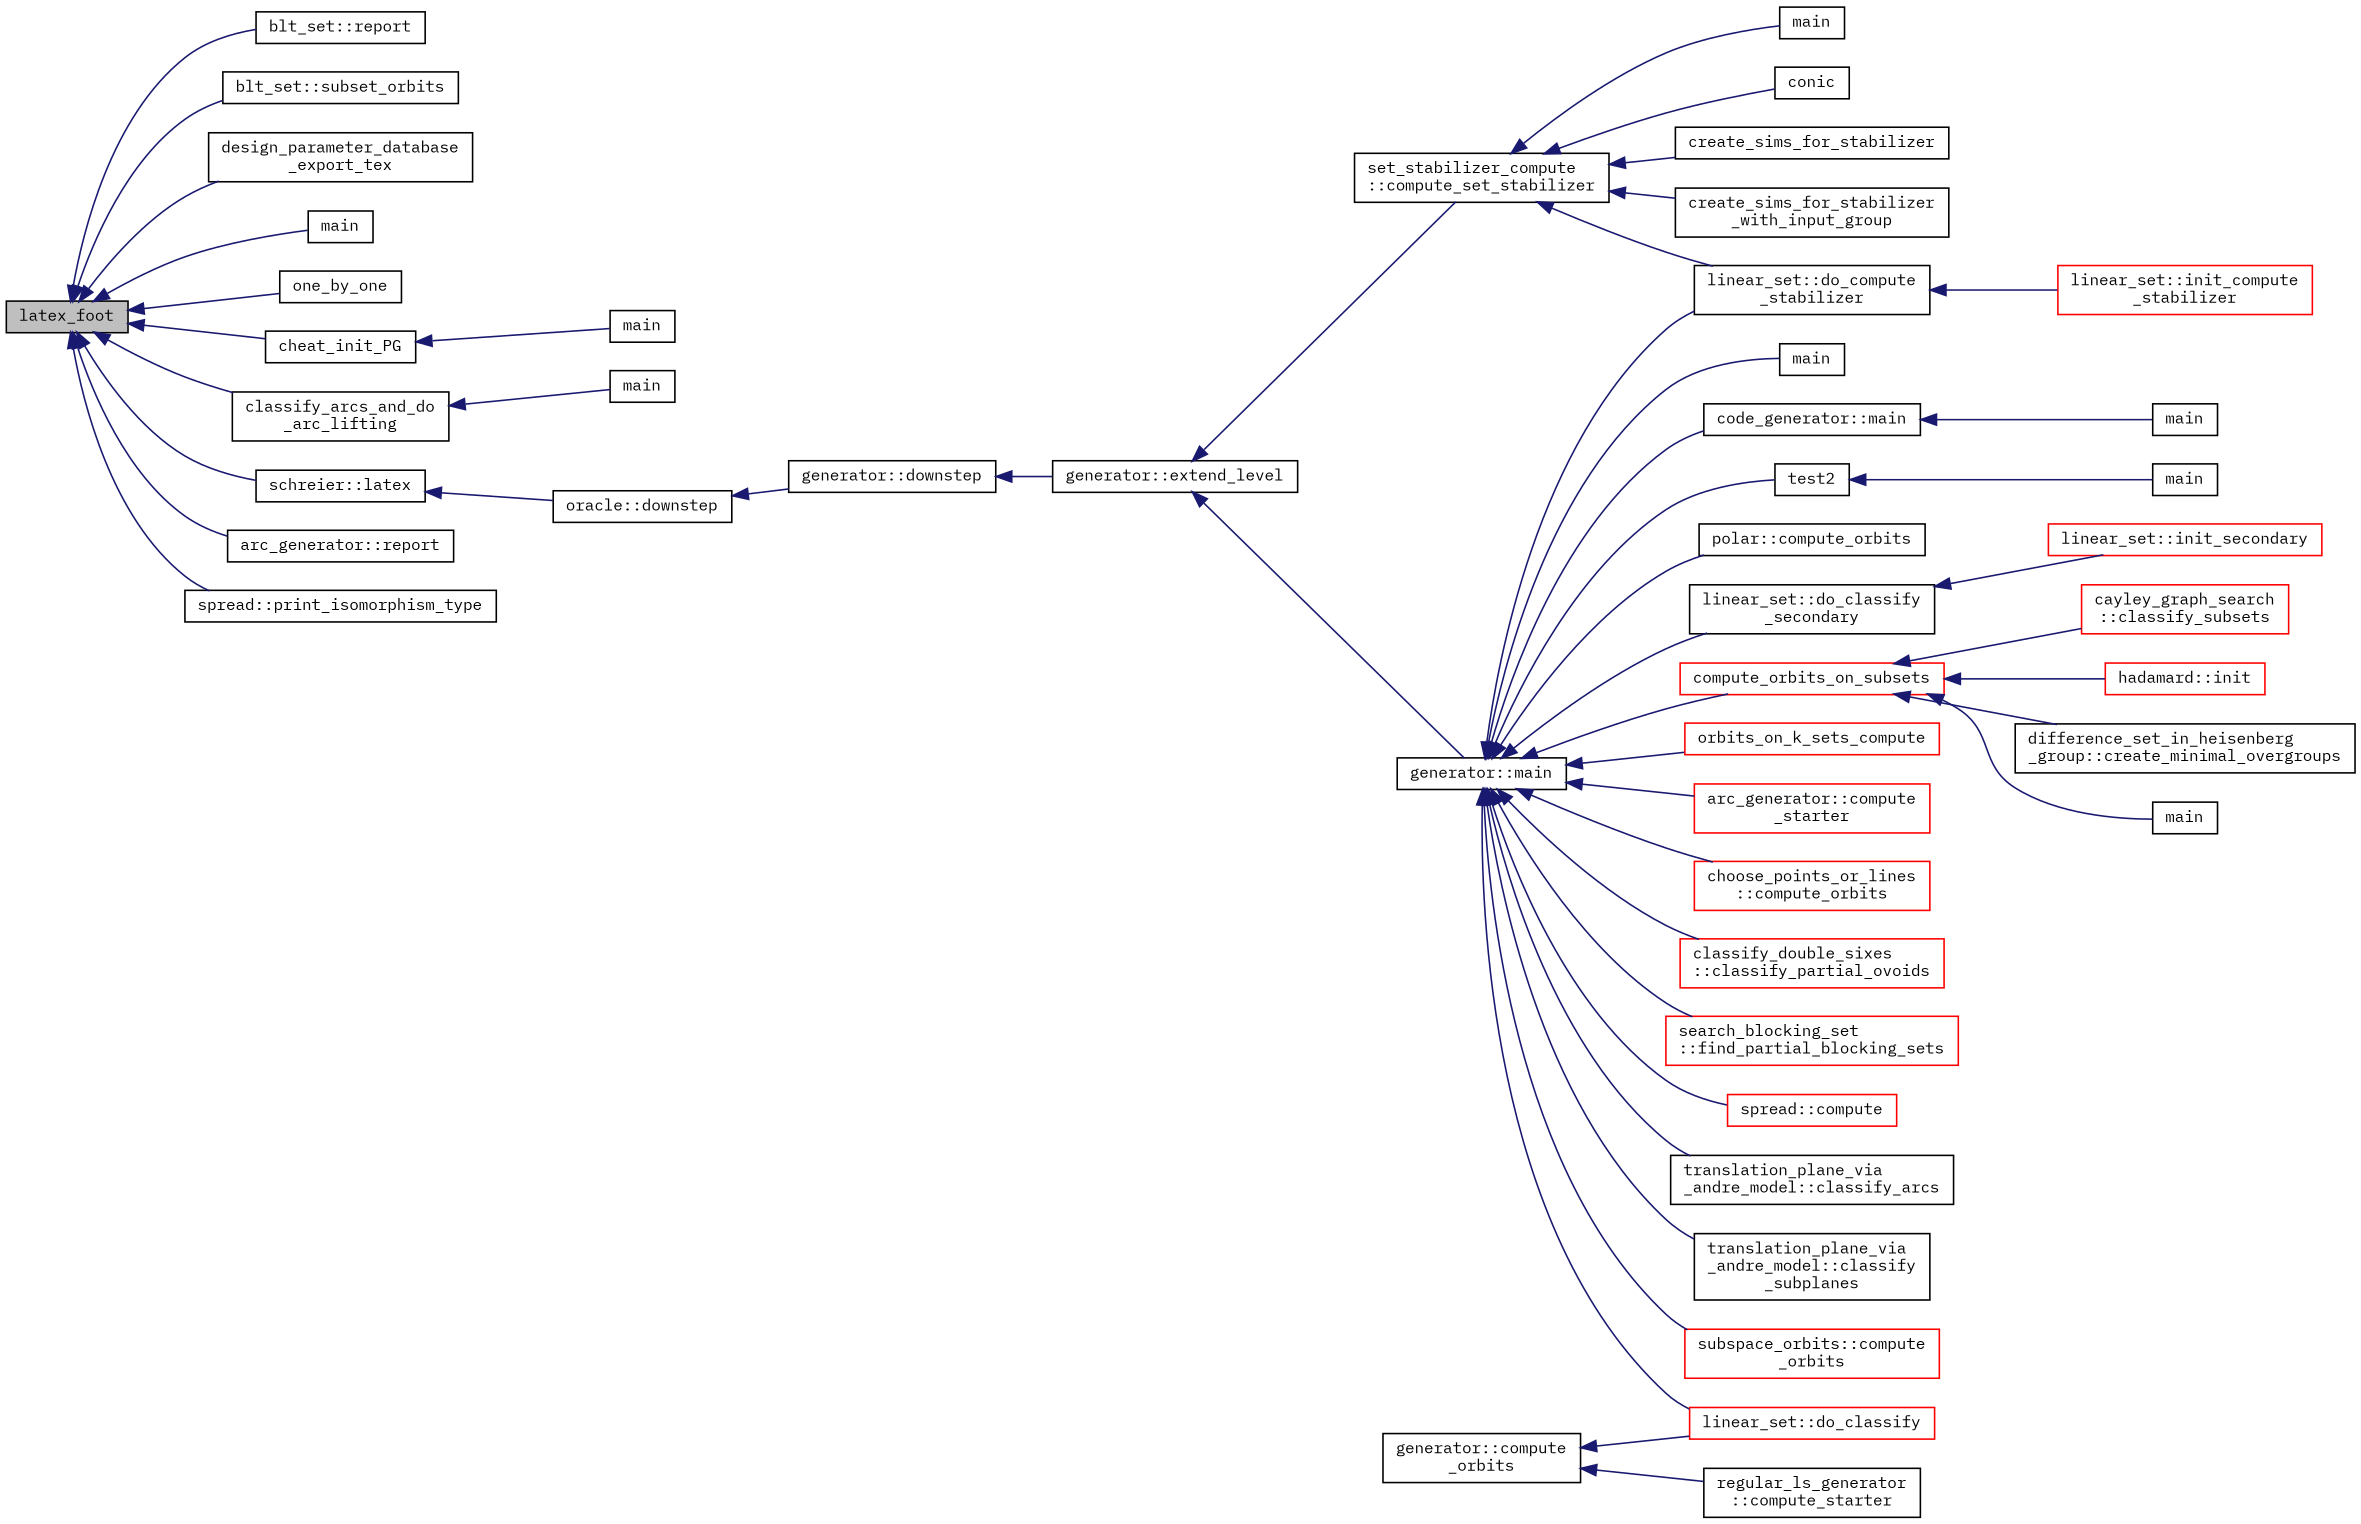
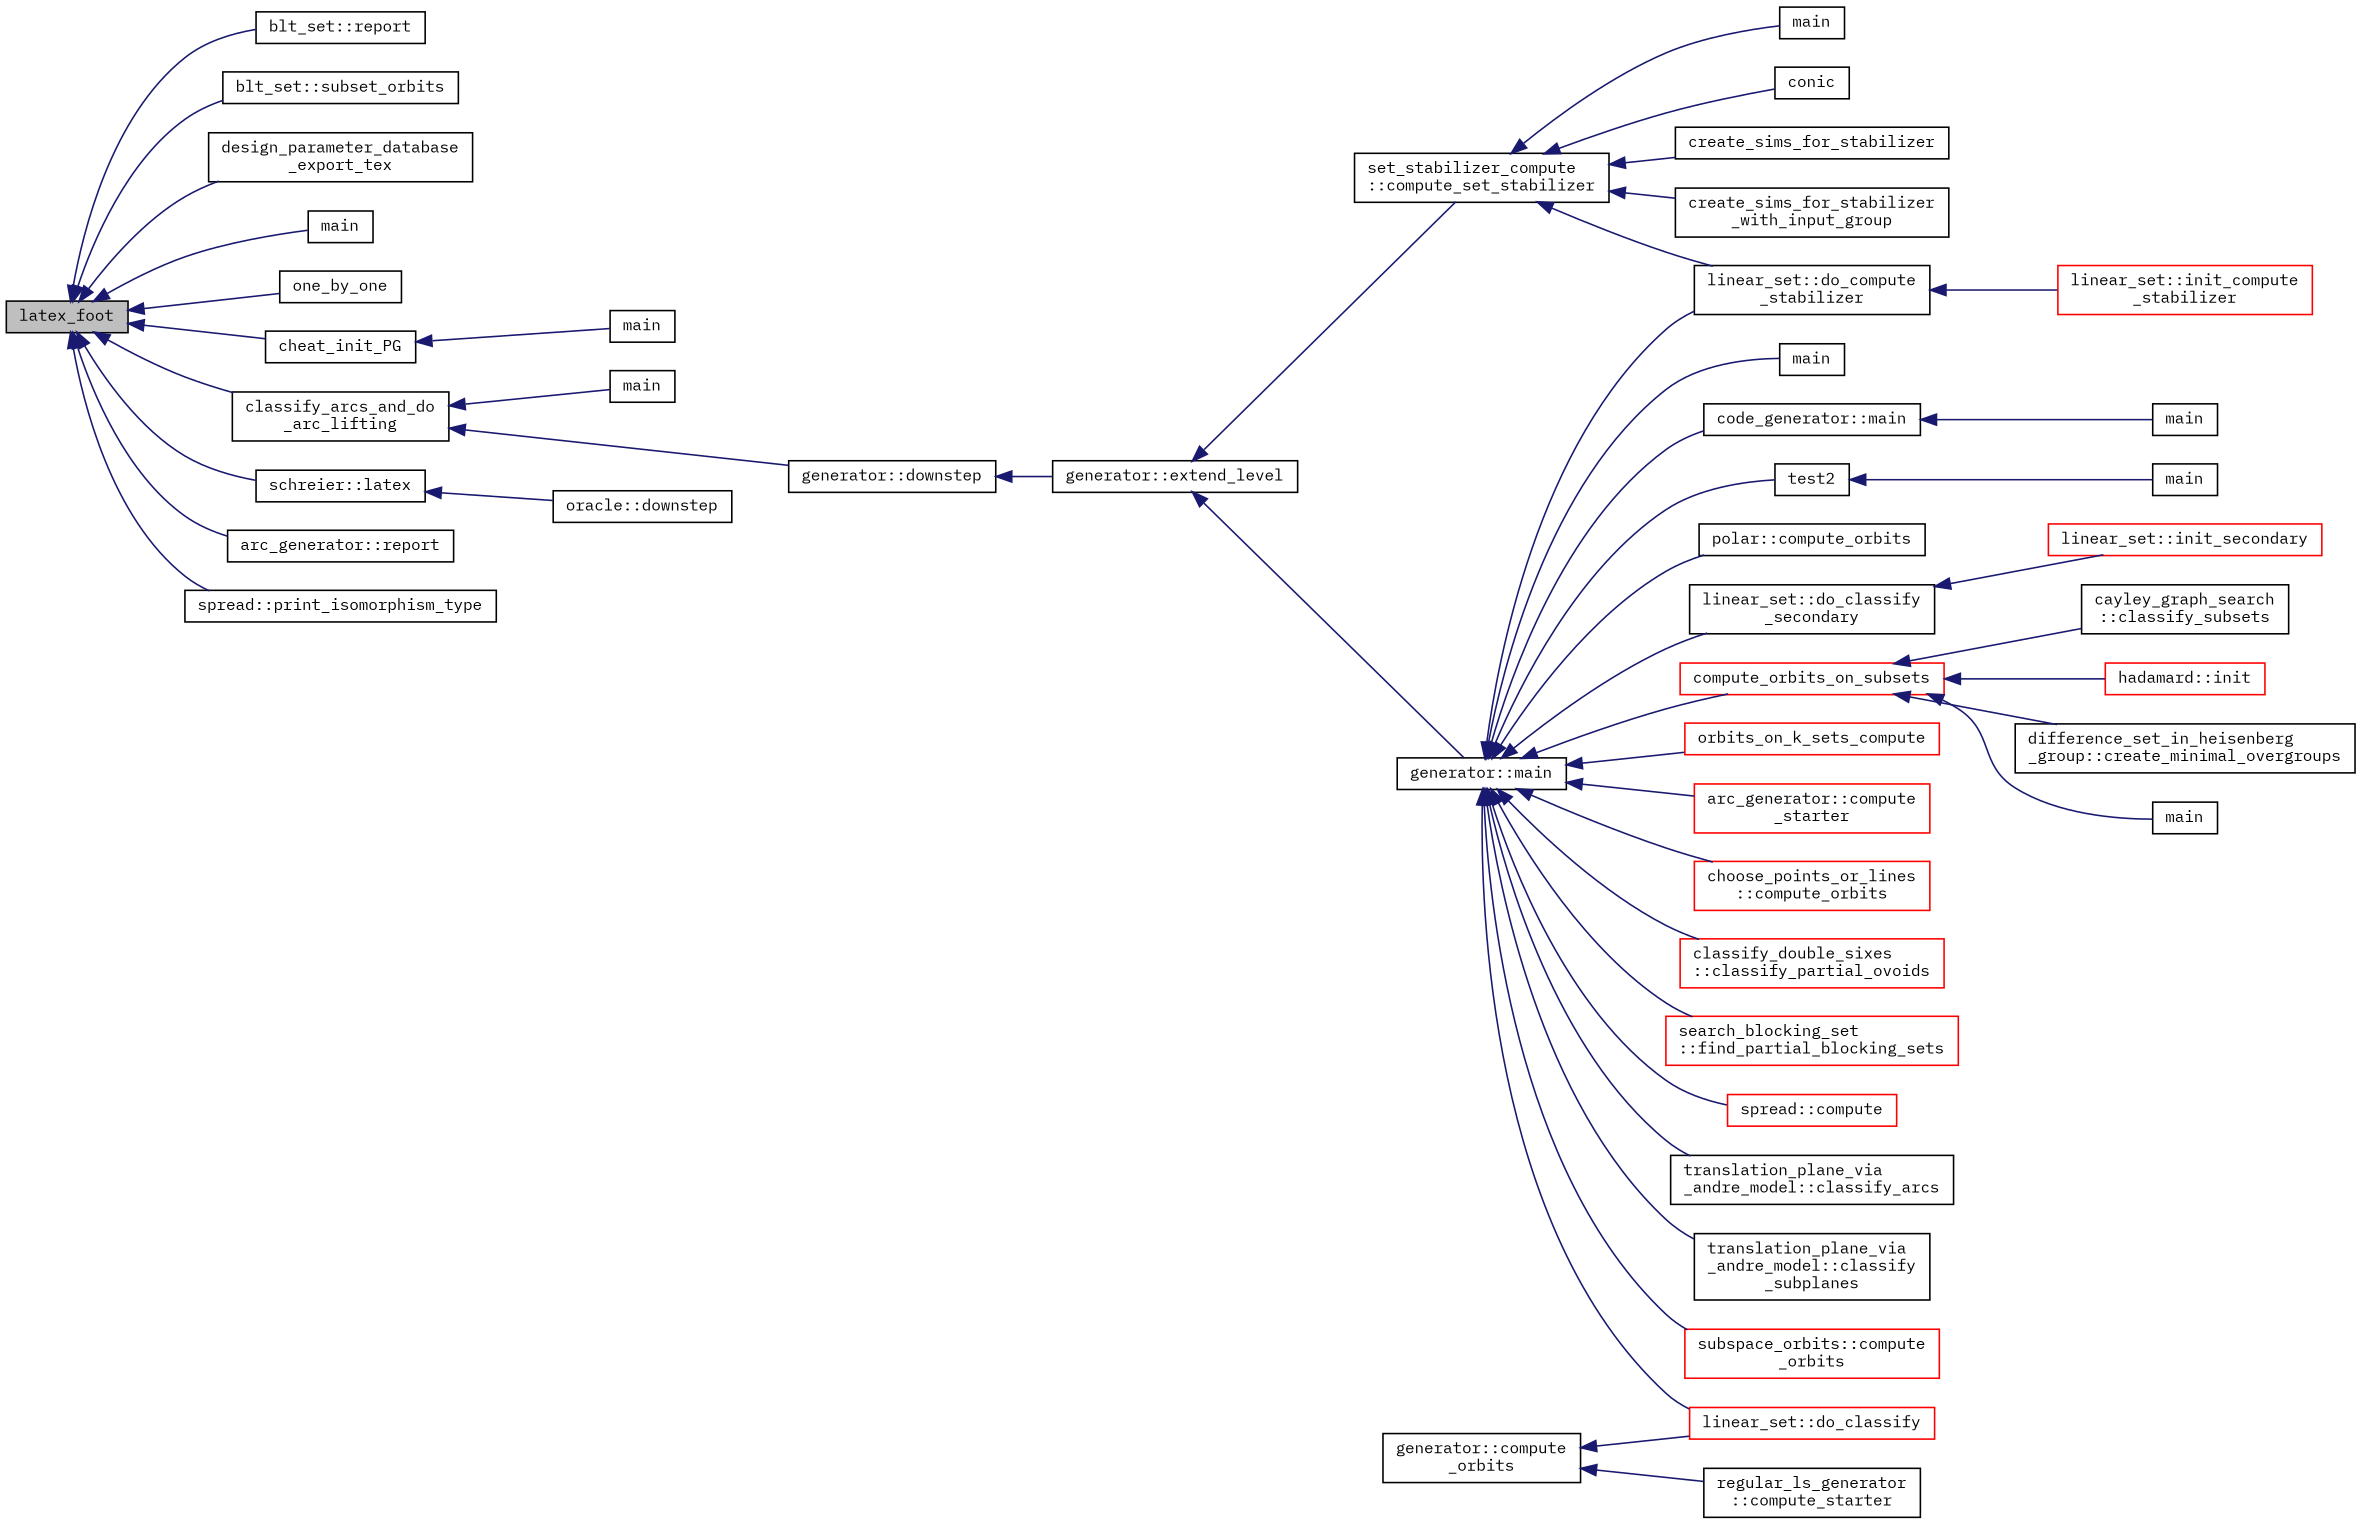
(769, 491) -> (627, 448)
(2185, 609) -> (2185, 609)
